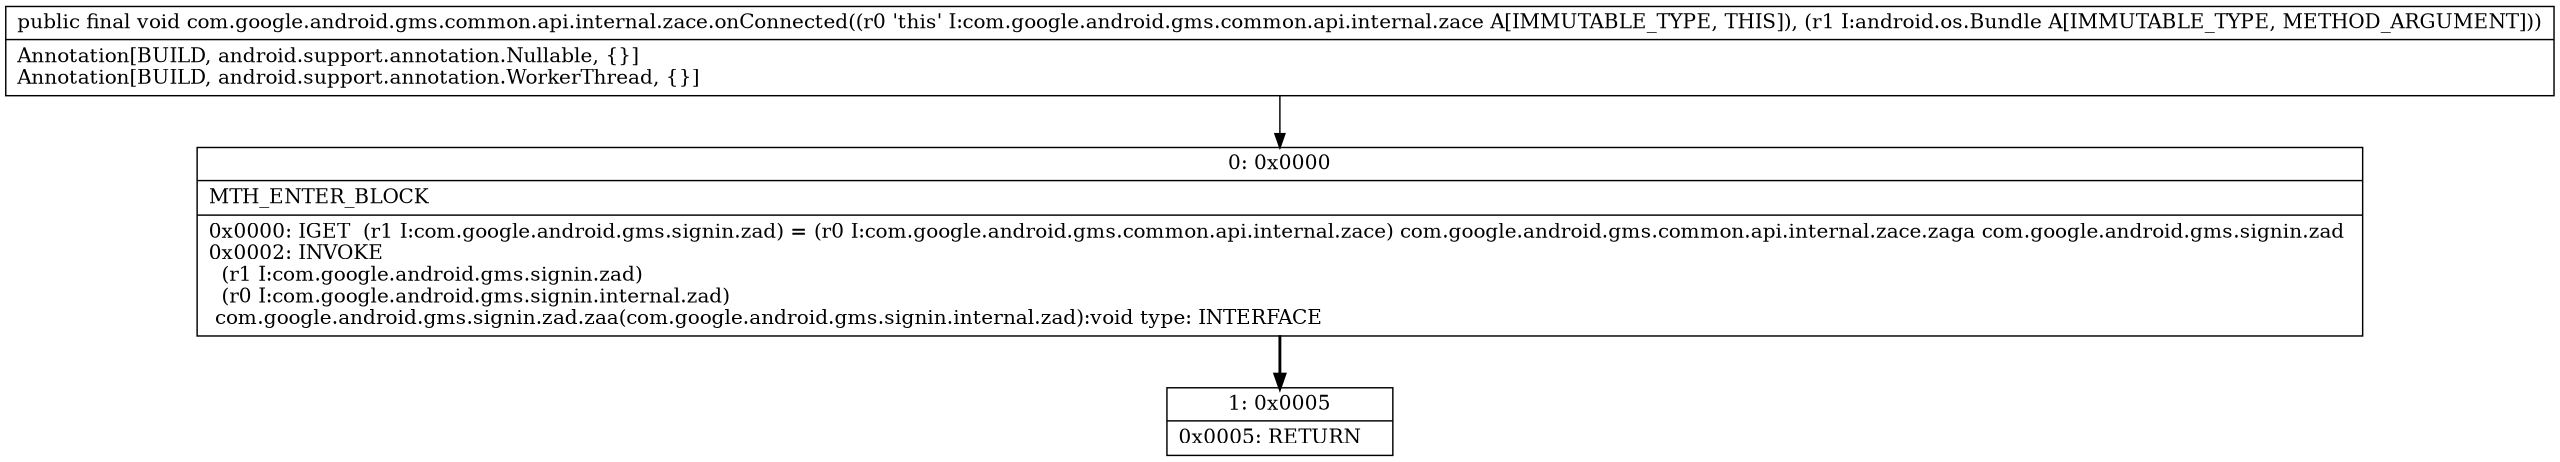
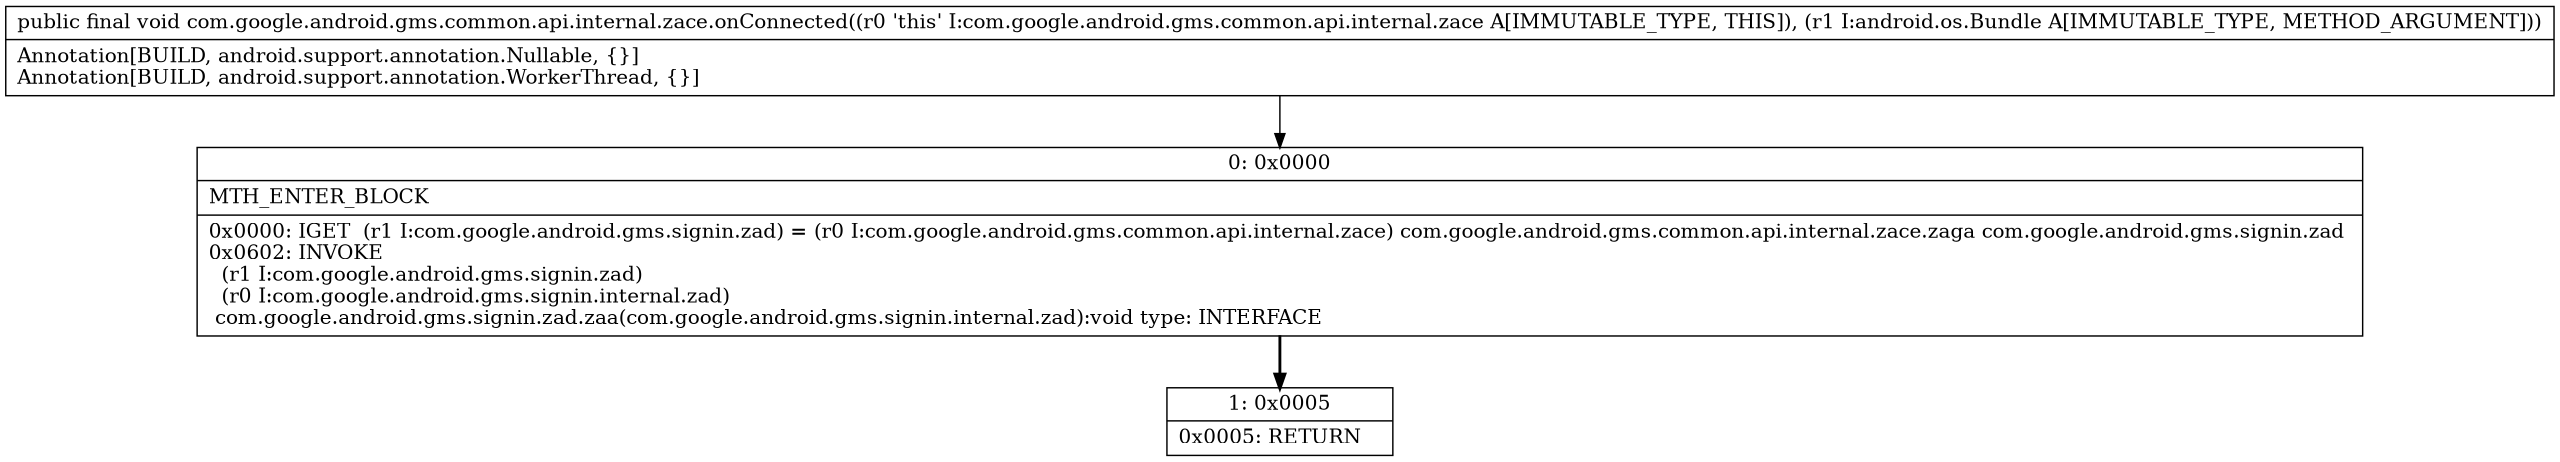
(303, 253) -> (303, 253)
